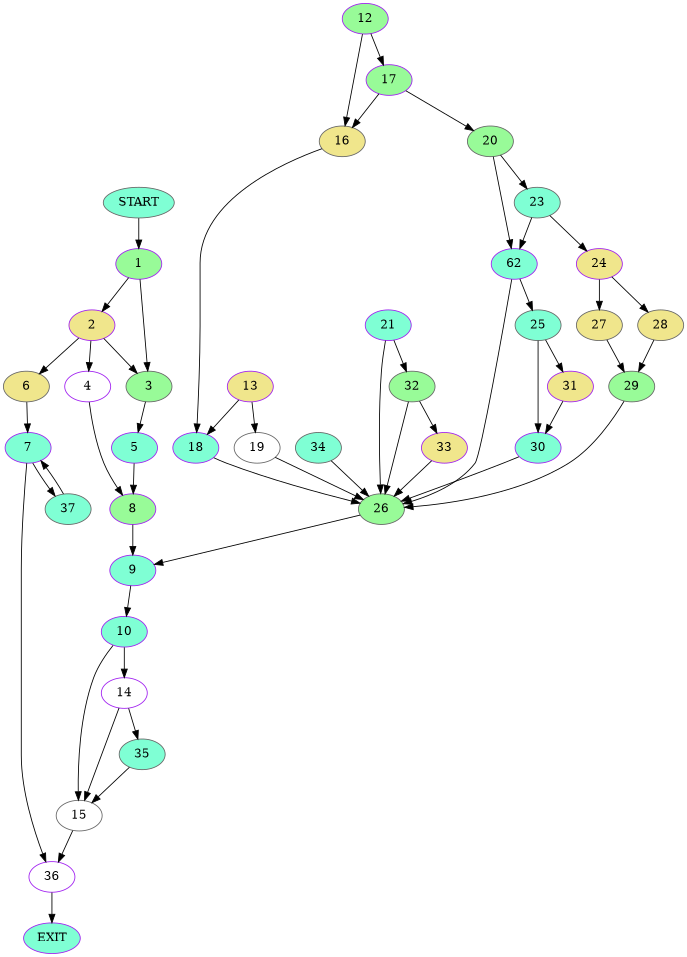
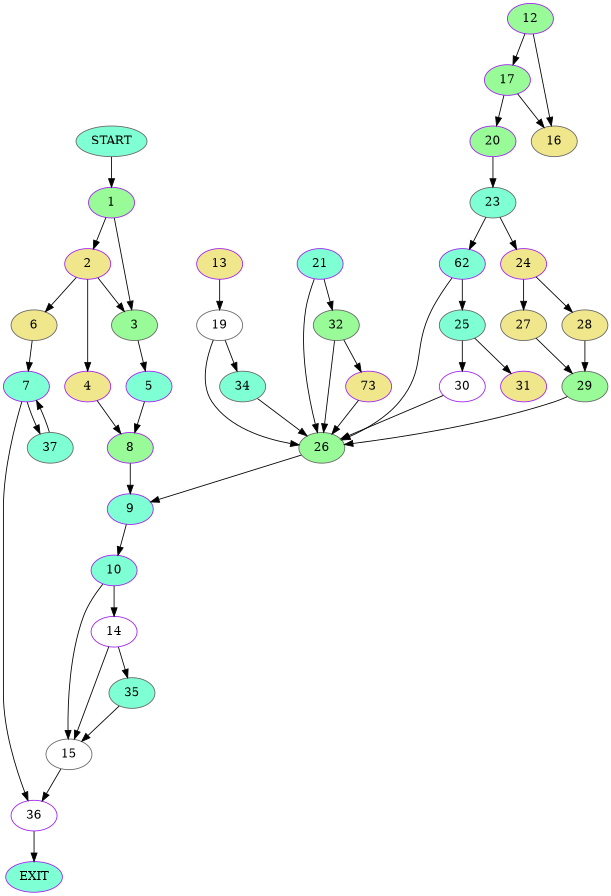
(490, 141) -> (493, 141)
(501, 198) -> none
none -> (230, 352)
(88, 387) -> (88, 387)
(556, 413) -> none
(196, 448) -> none
(444, 448) -> (369, 387)
(538, 448) -> (462, 387)
